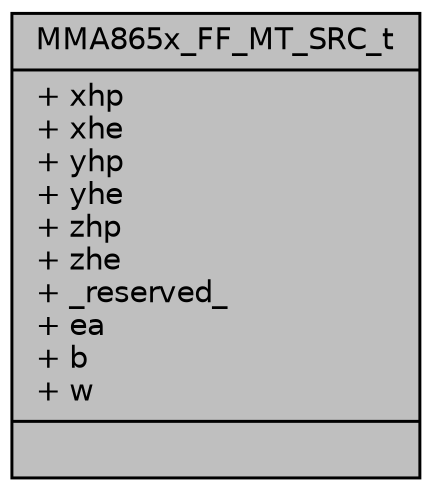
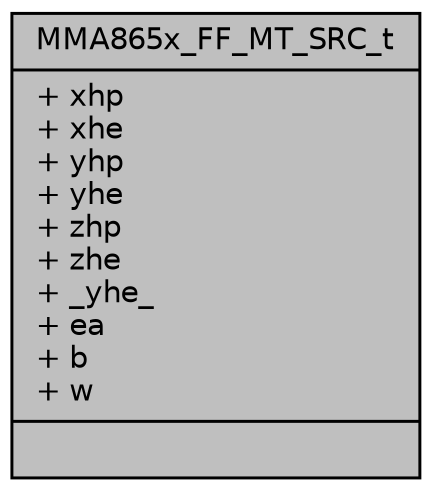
(133, 293) -> (95, 293)
